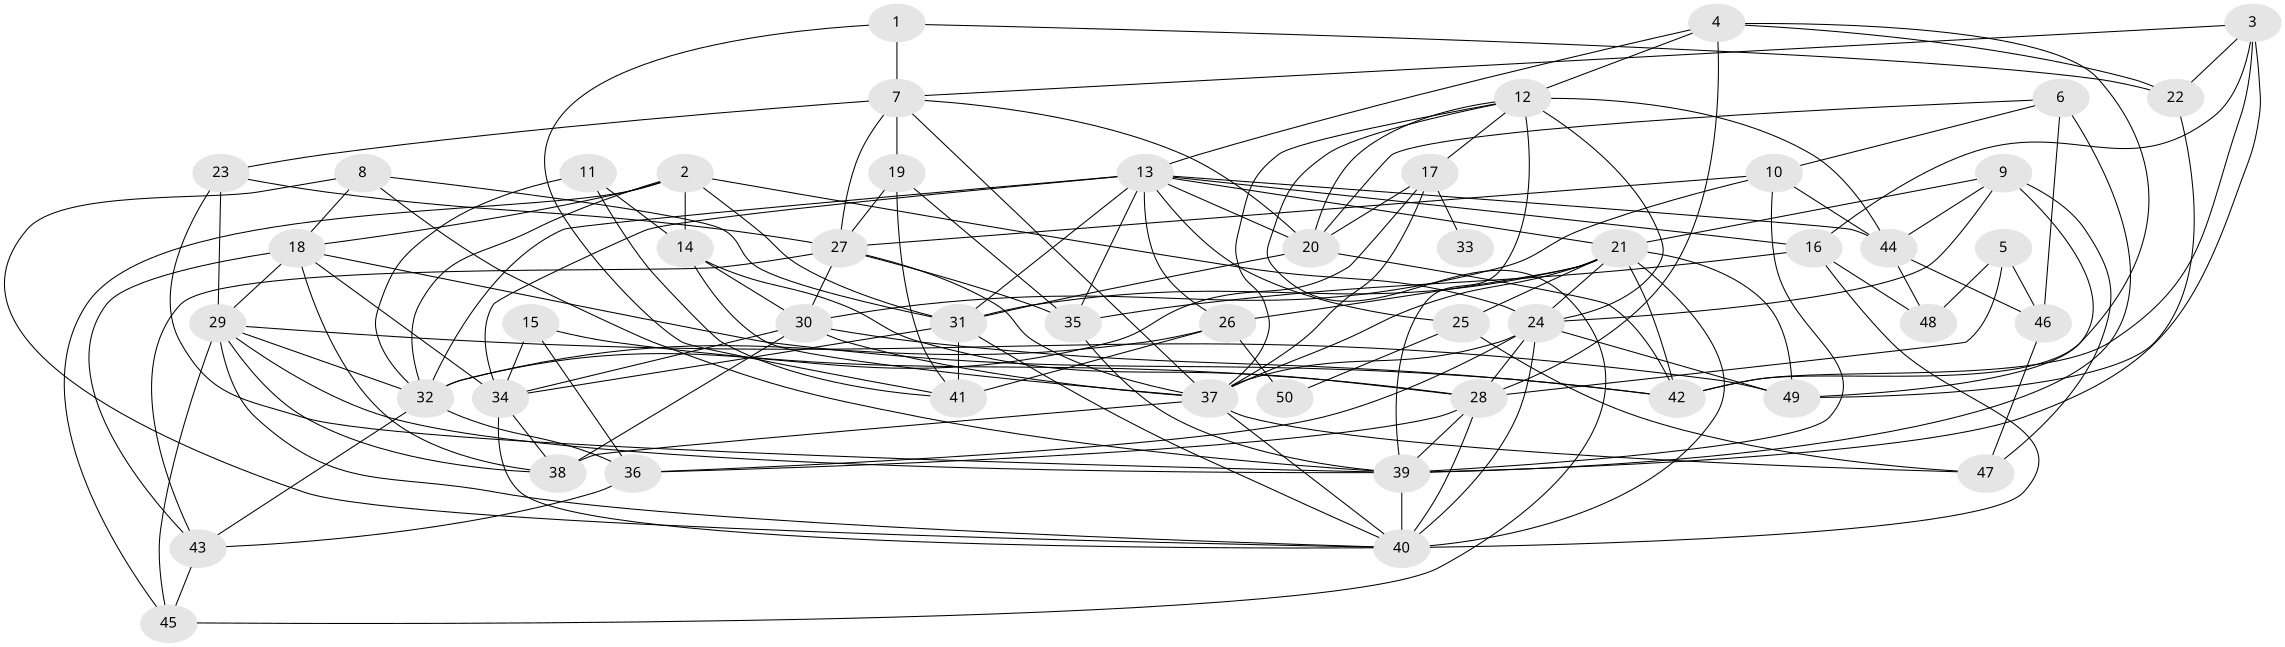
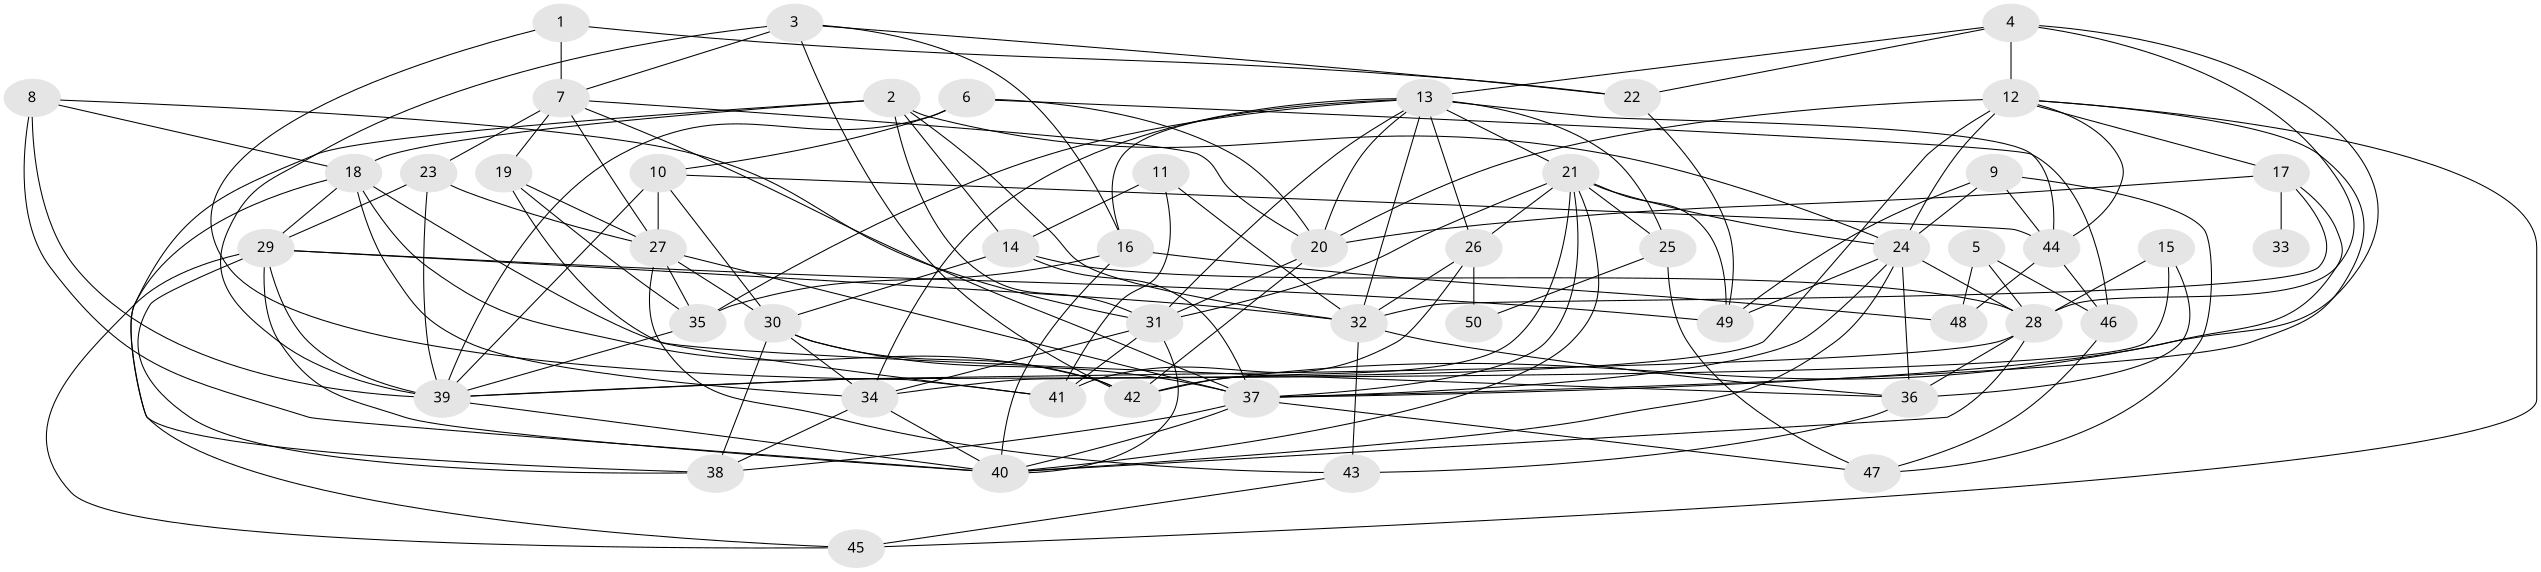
(1812, 211) -> none
(91, 344) -> (1107, 369)
